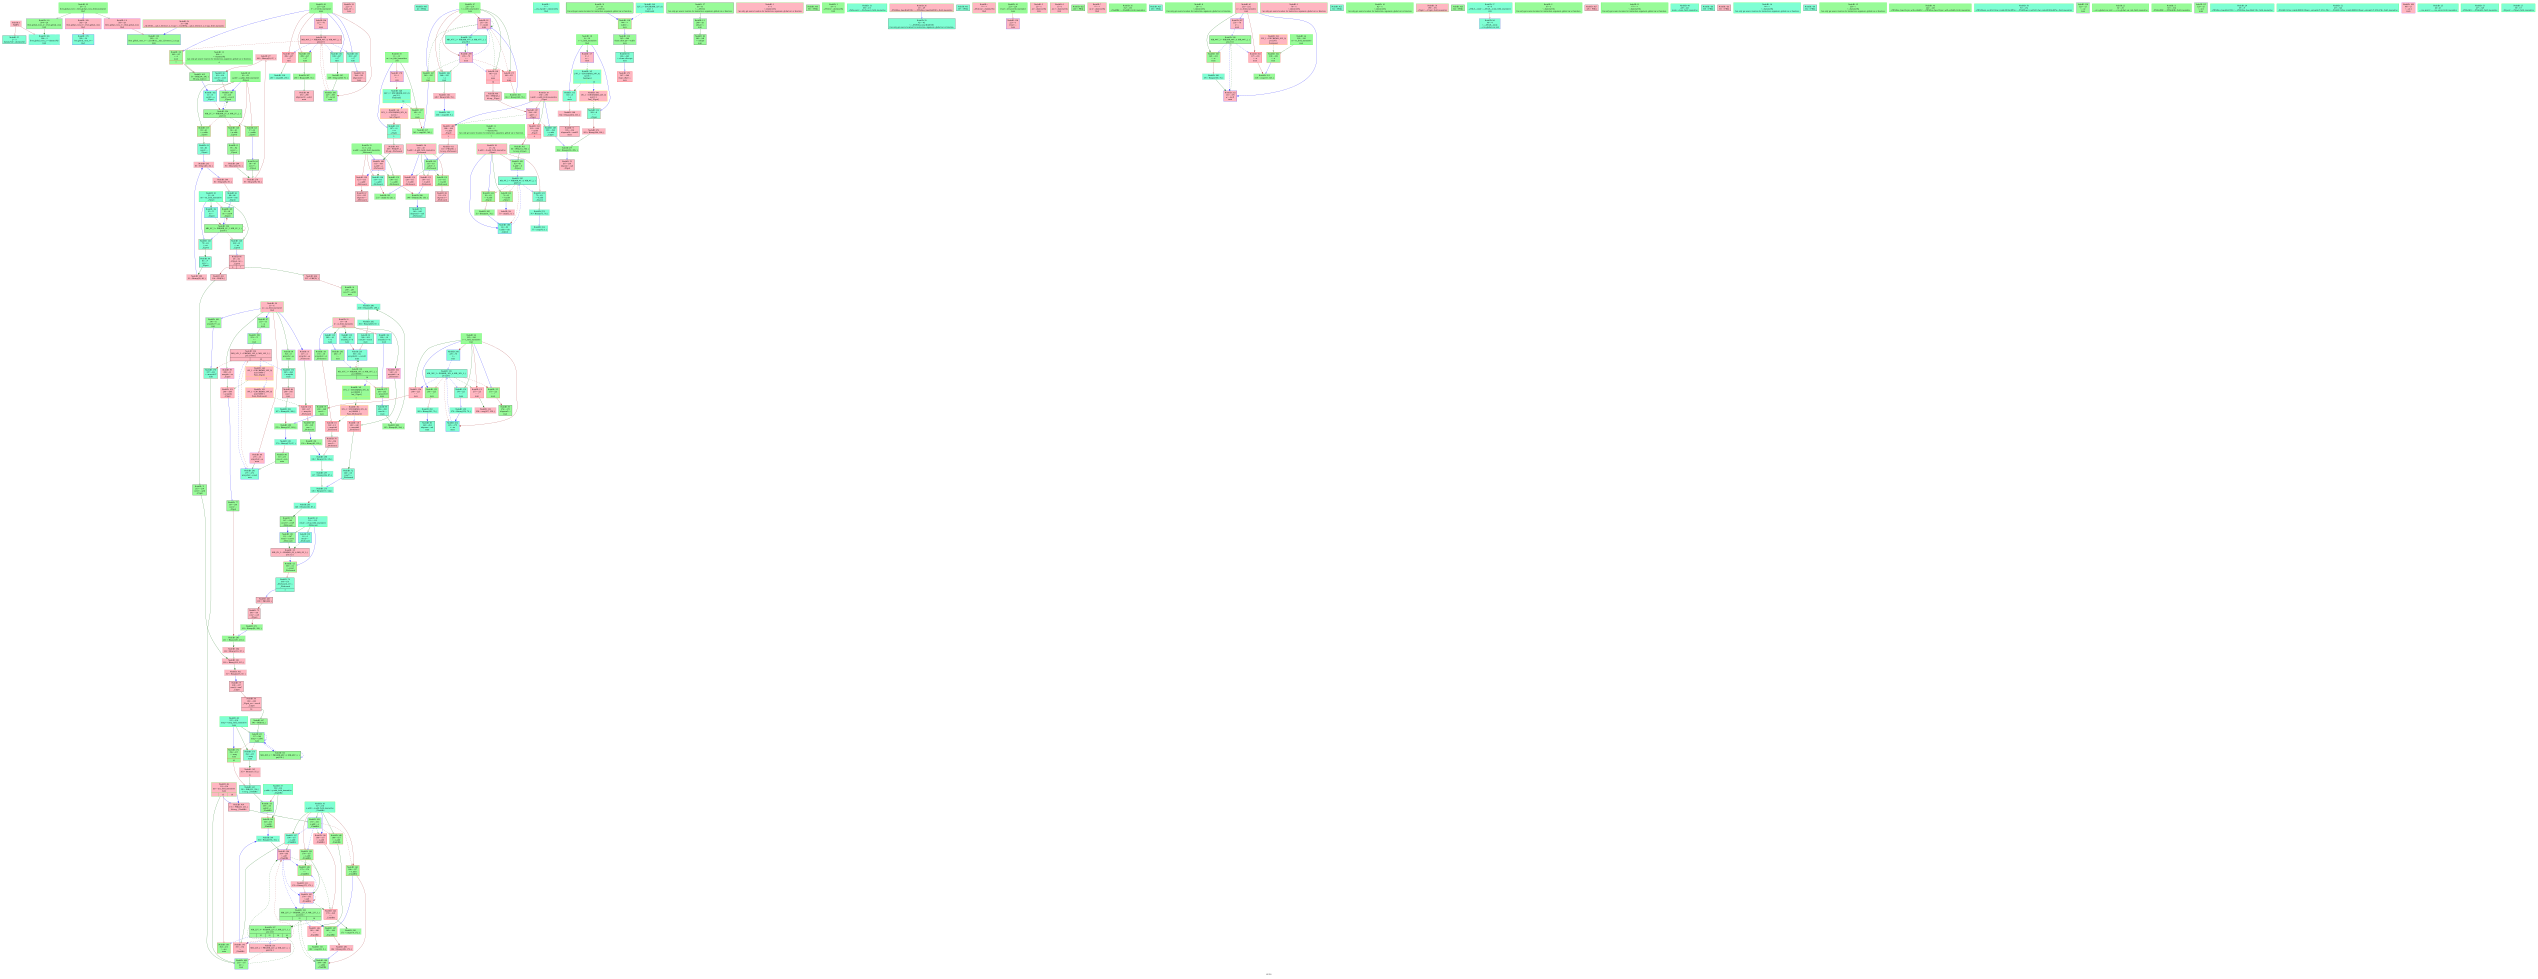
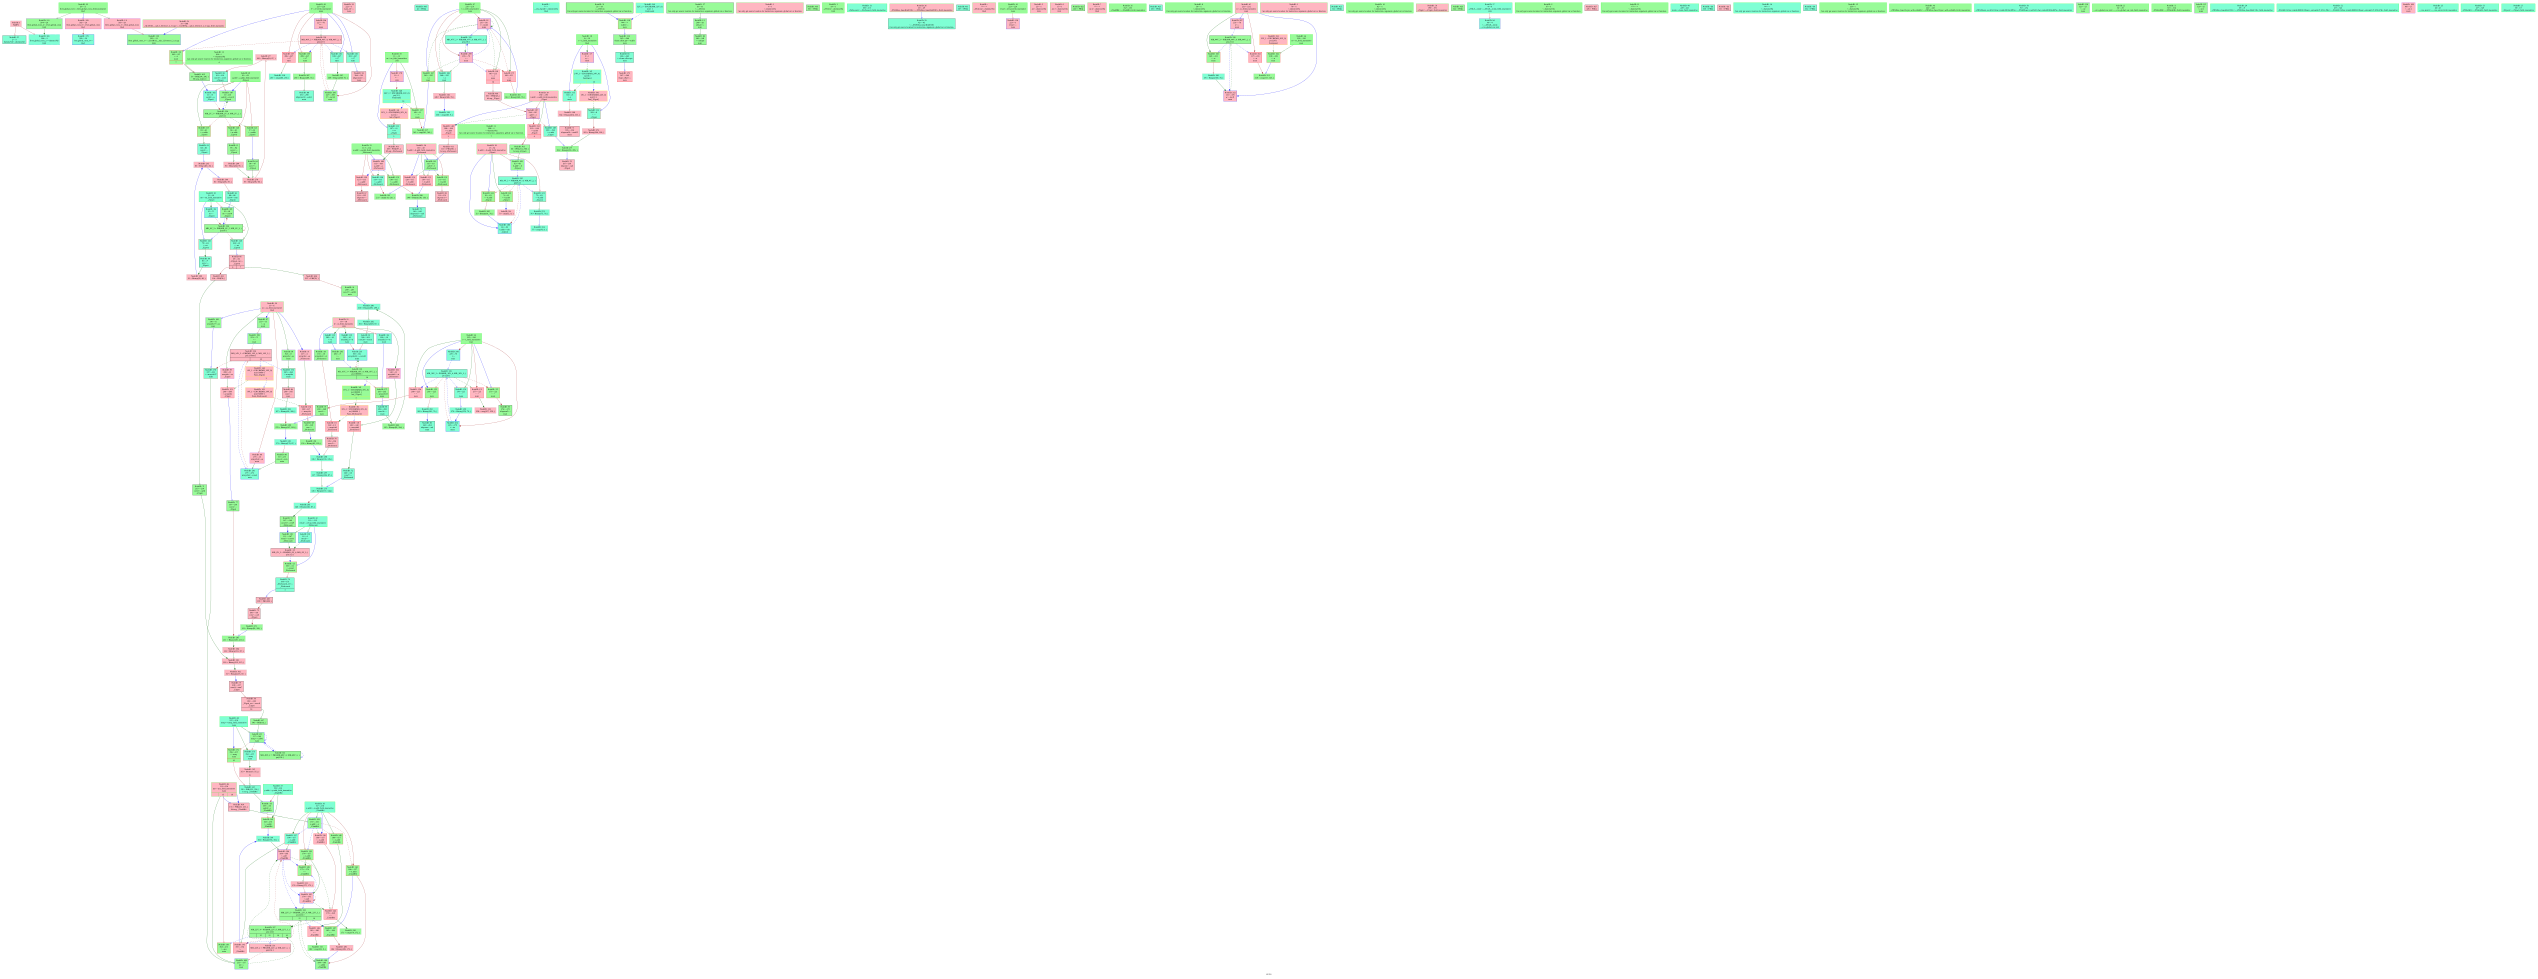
(304, 96) -> (304, 96)
